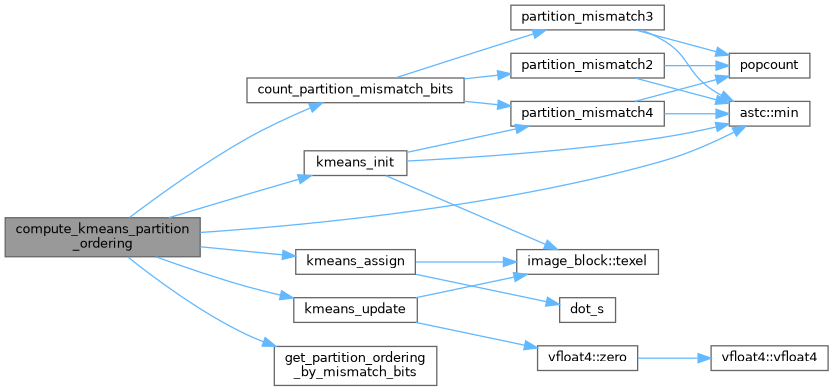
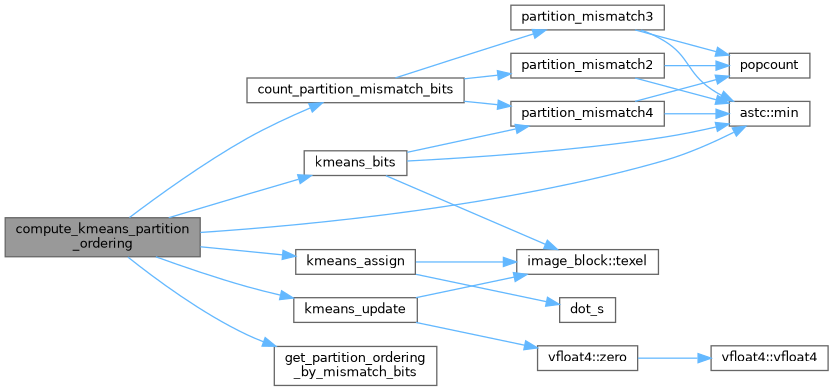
(356, 163) -> (356, 163)
